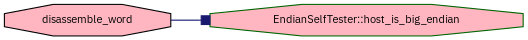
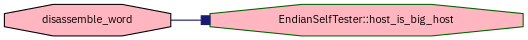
(367, 20) -> (367, 20)
